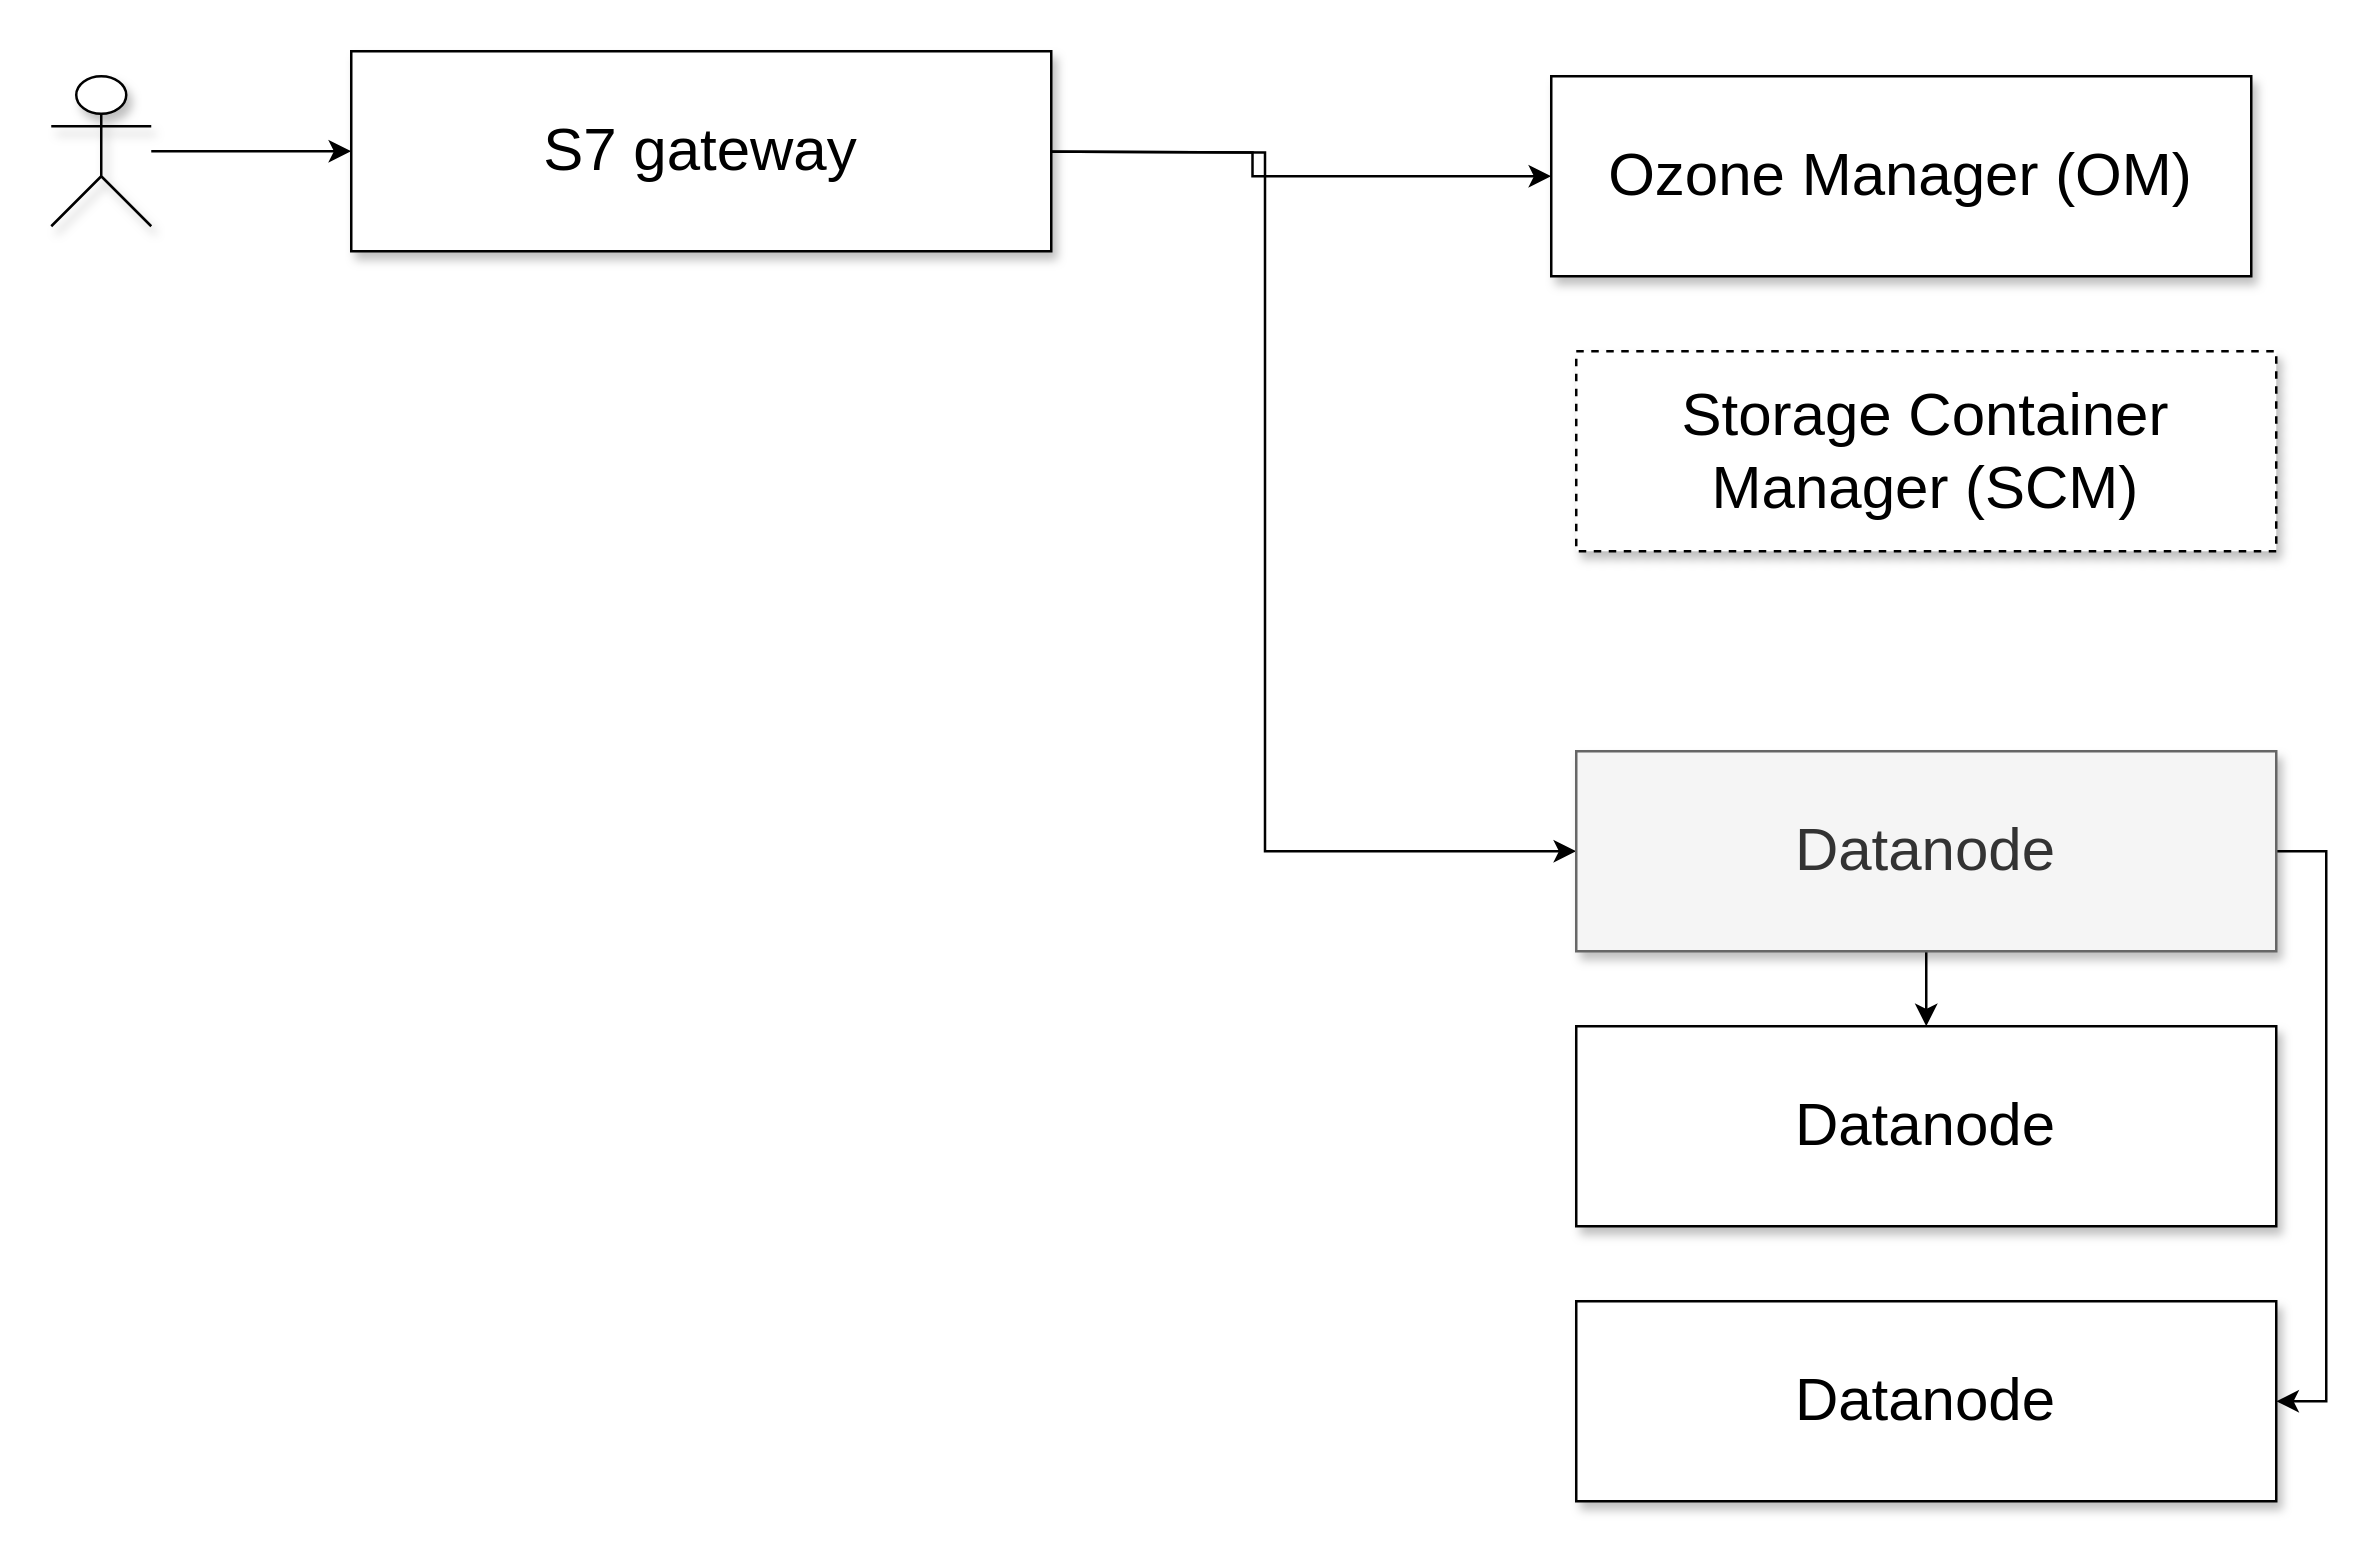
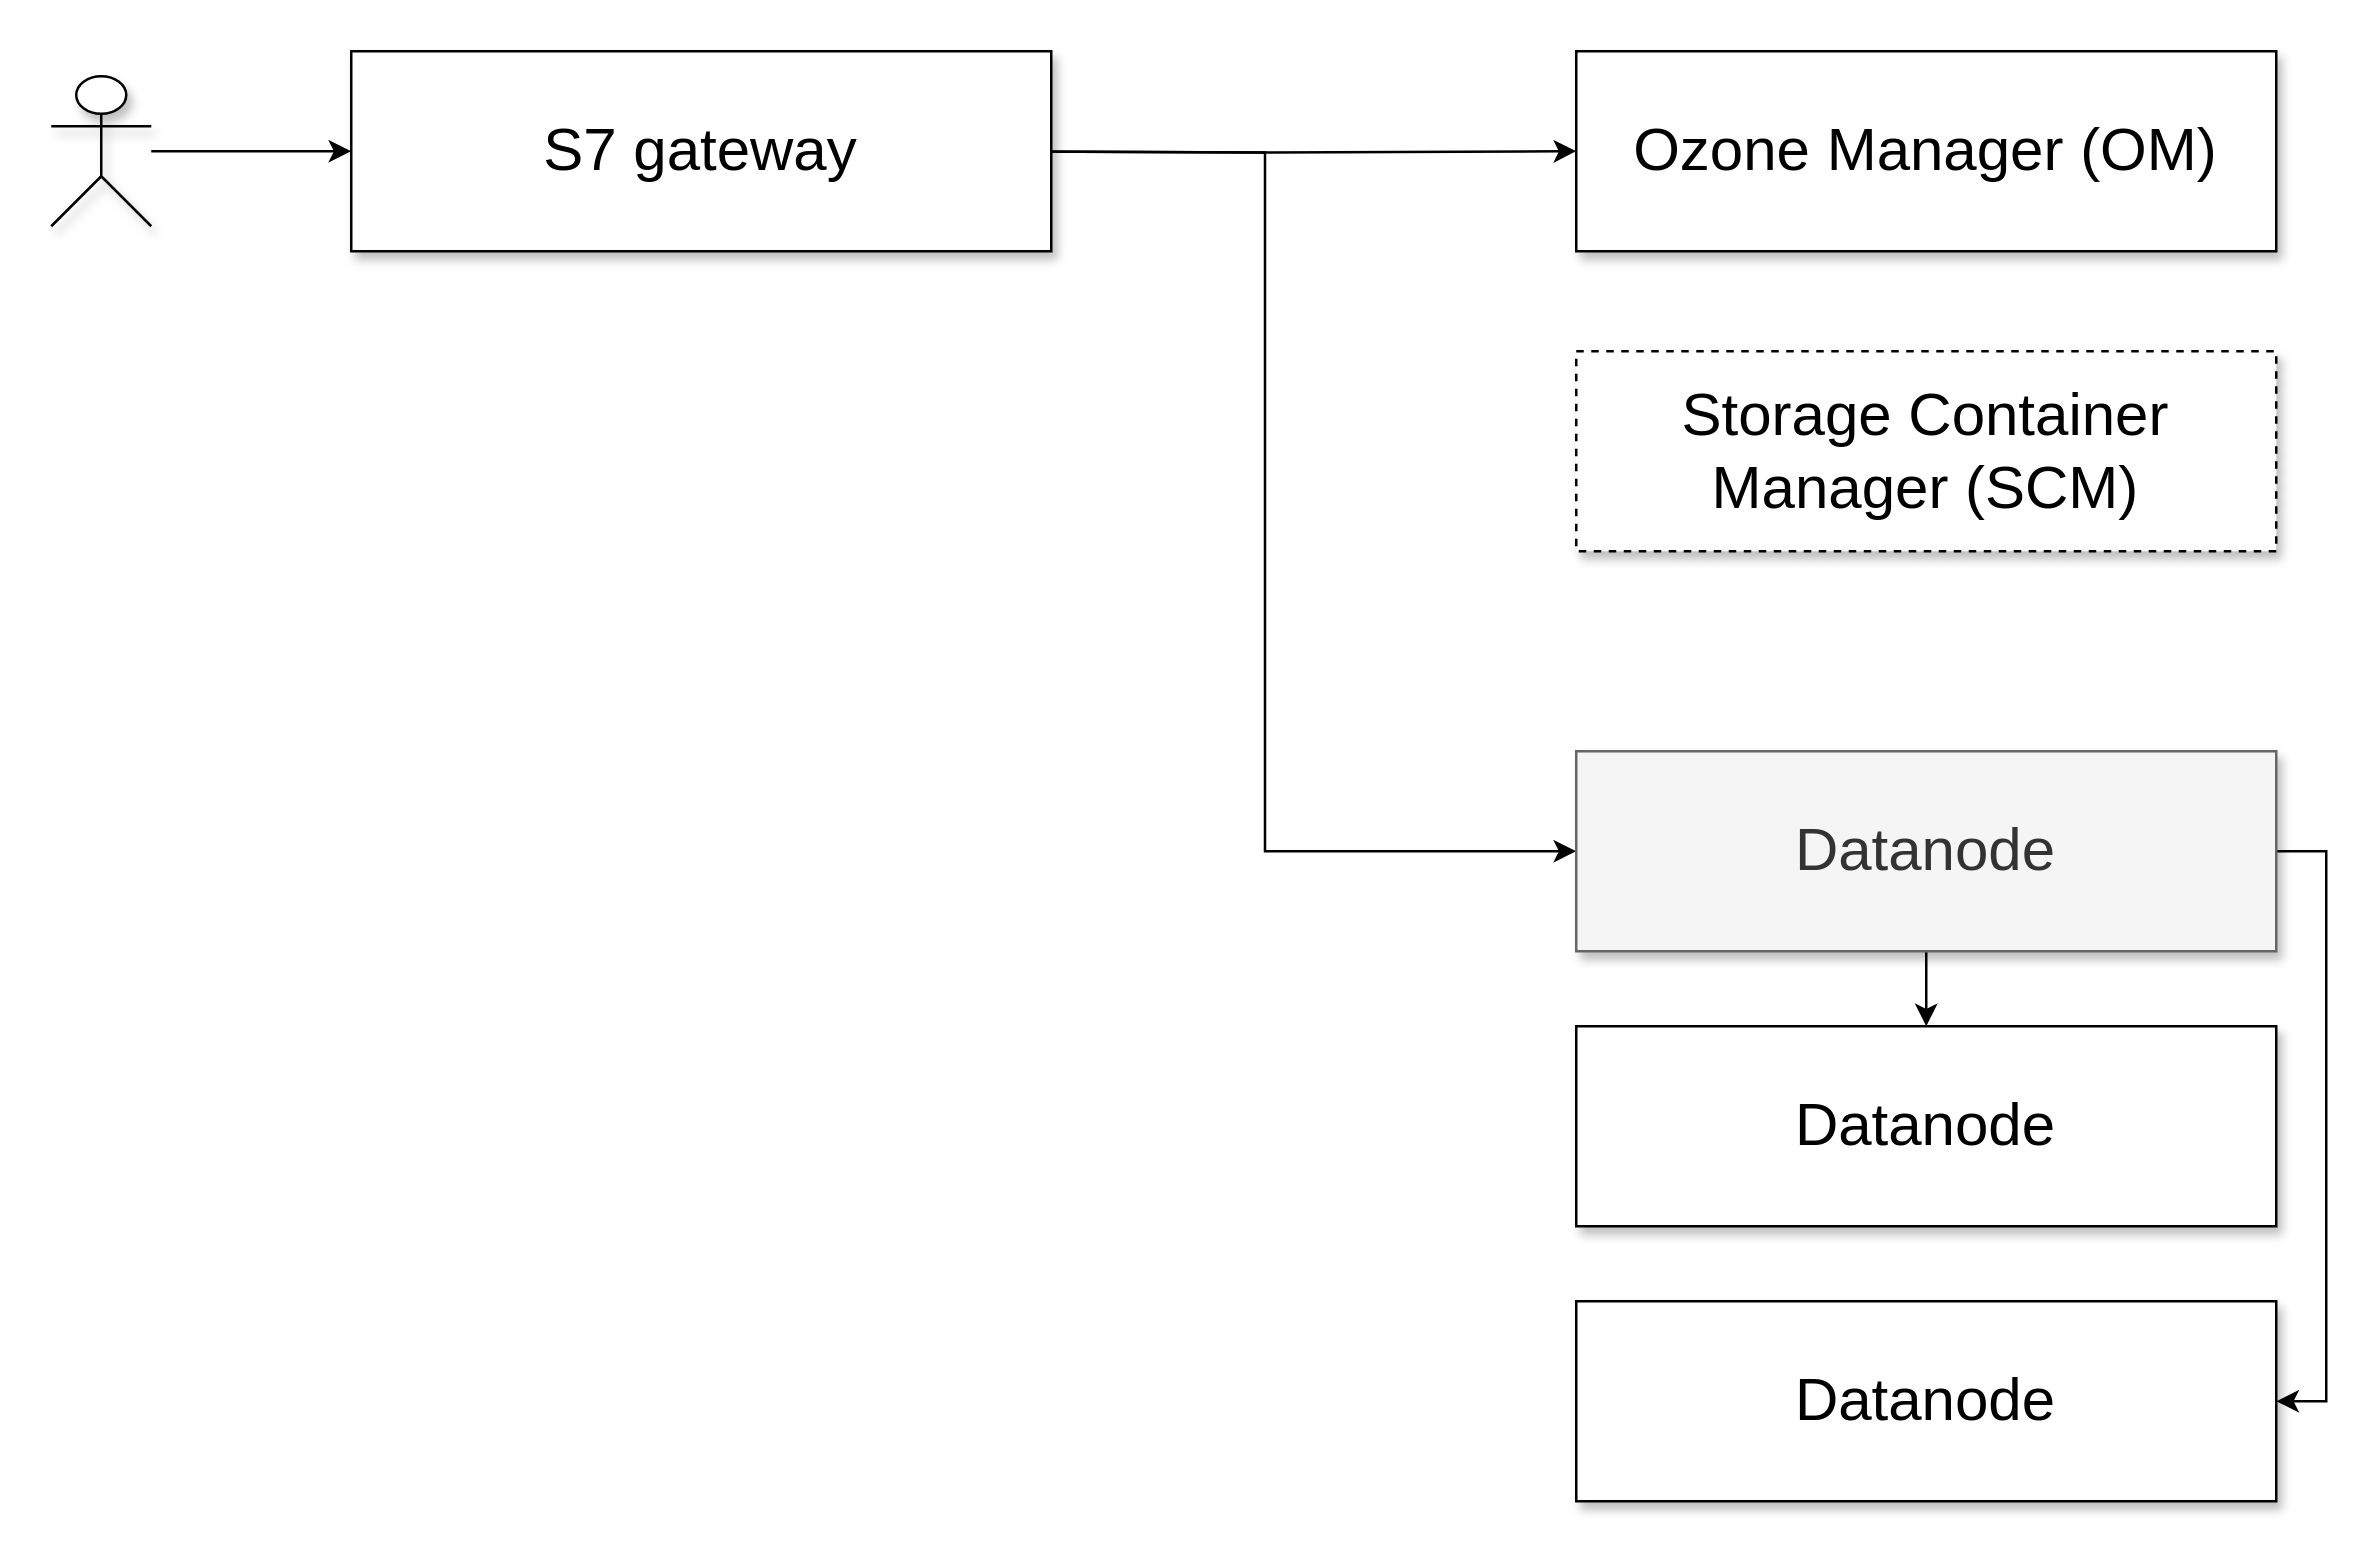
(1901, 176) -> (1926, 151)
